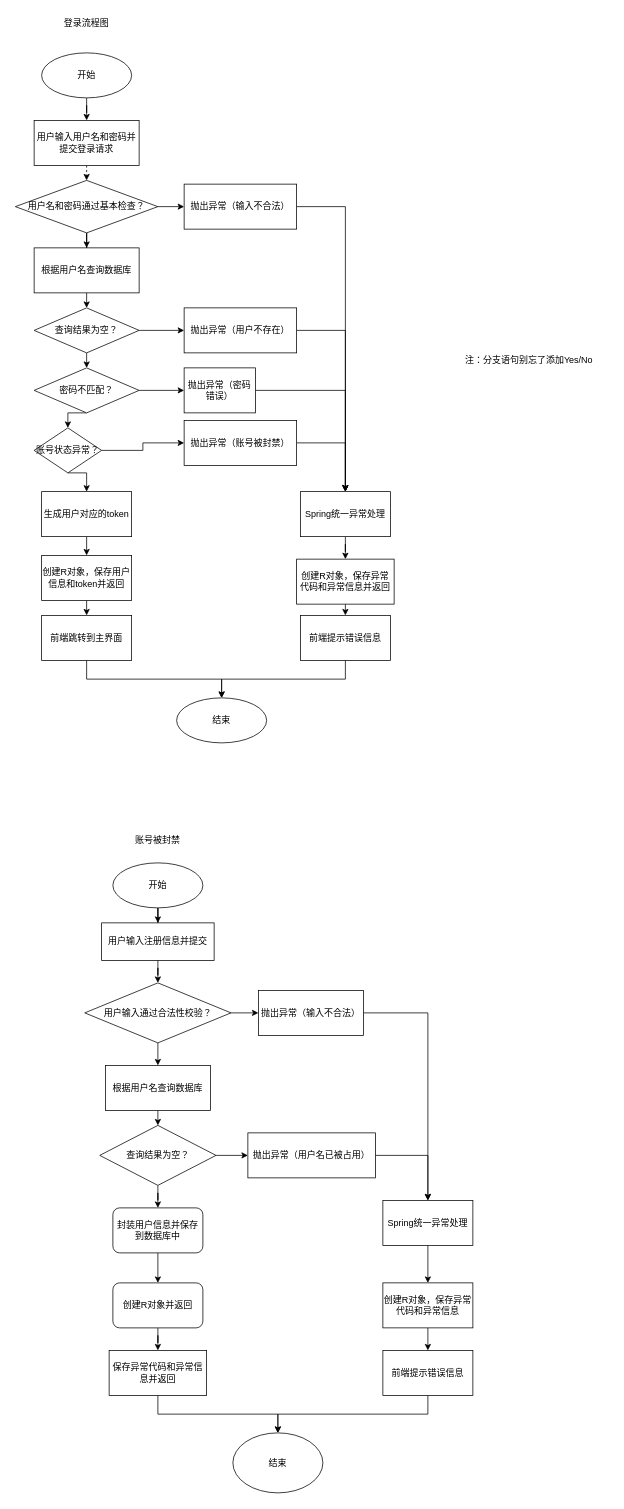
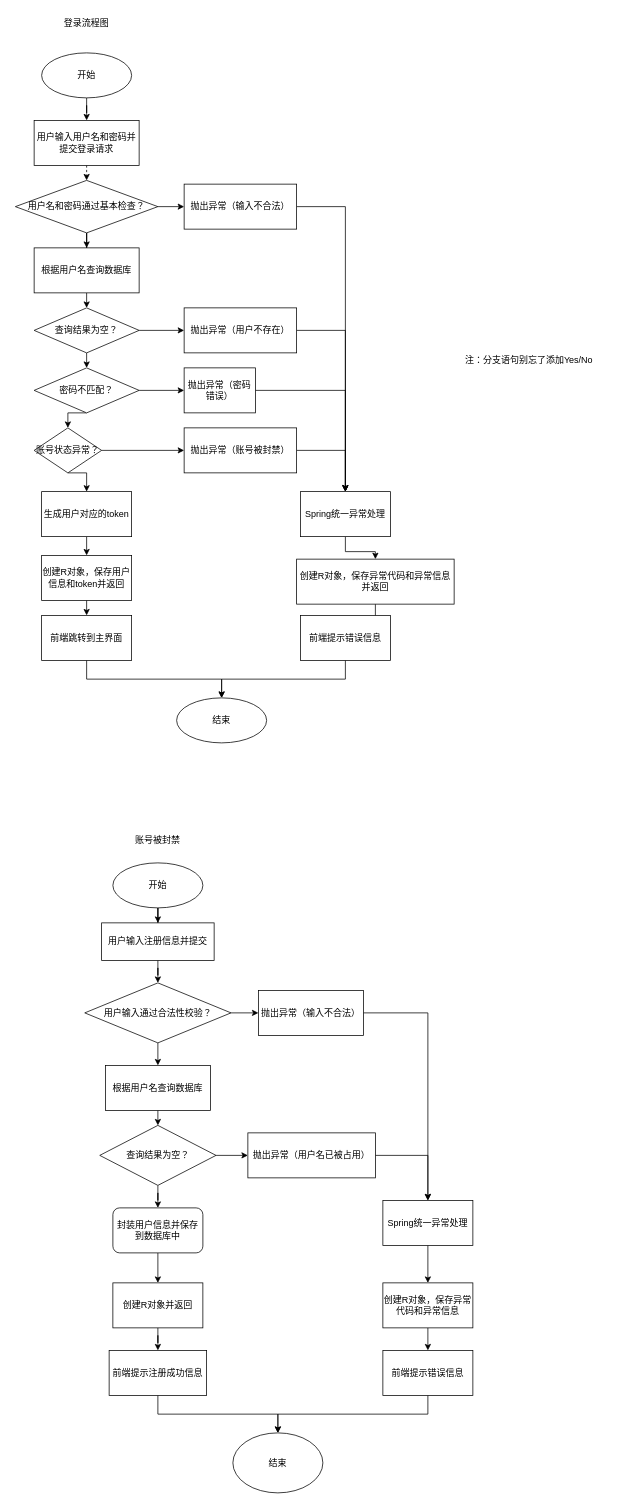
(240, 443) -> (240, 450)
(345, 582) -> (375, 582)
(158, 1305) -> (158, 1305)
(158, 1373) -> (158, 1373)
